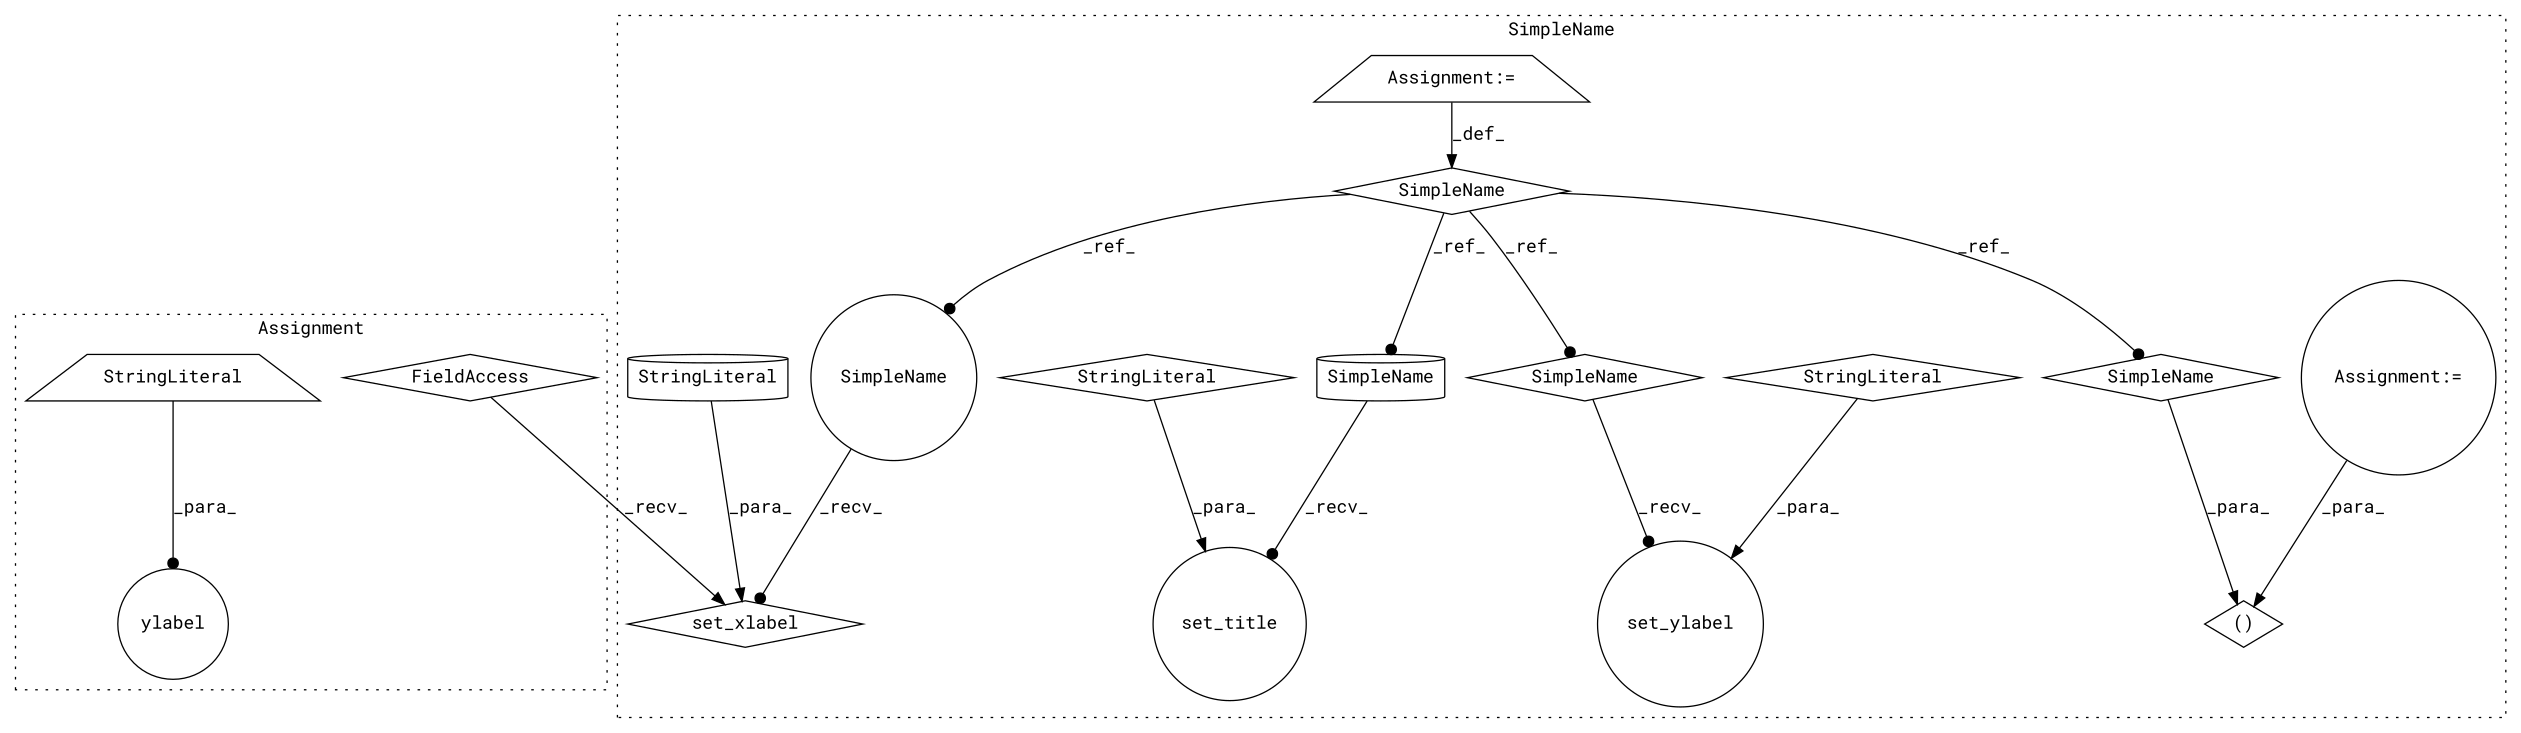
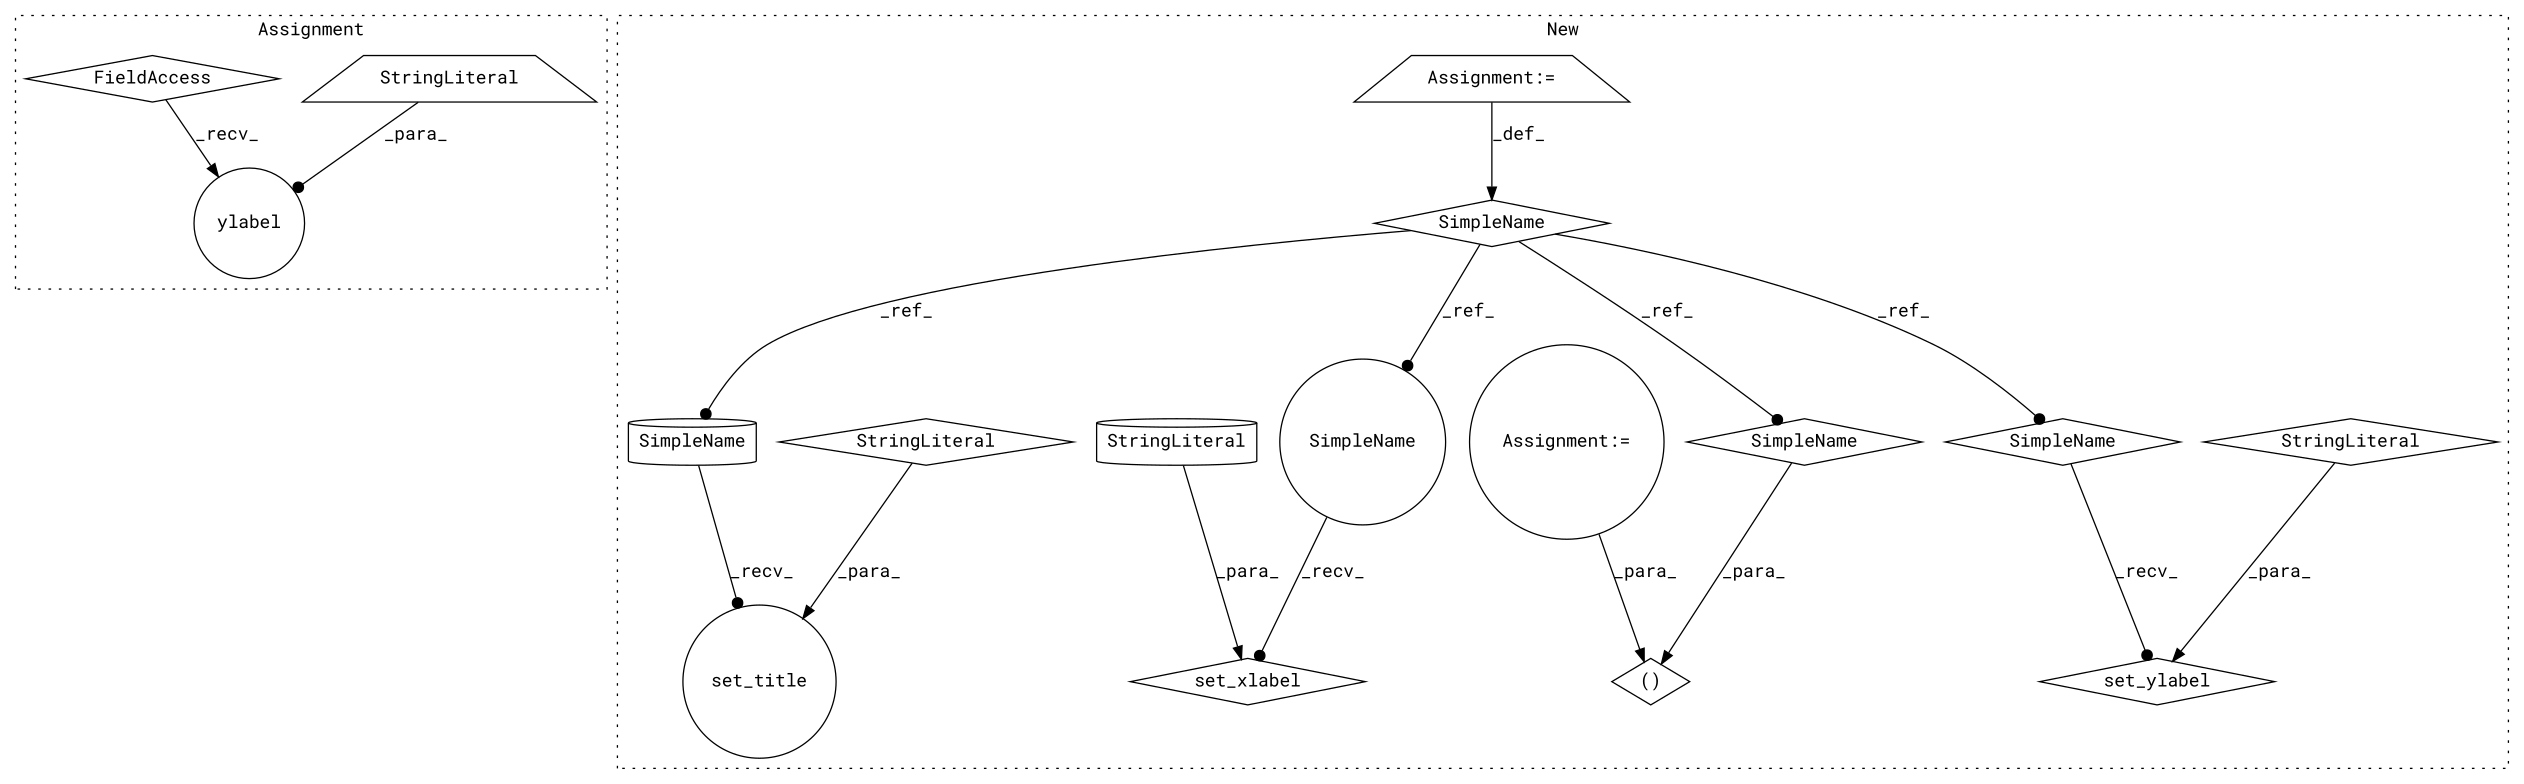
(1562, 30) -> (1563, 30)
(597, 492) -> (188, 133)
(1680, 624) -> (2157, 682)
